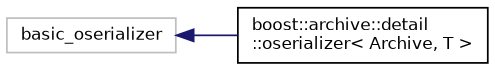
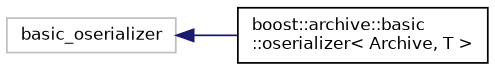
(363, 35) -> (363, 35)
